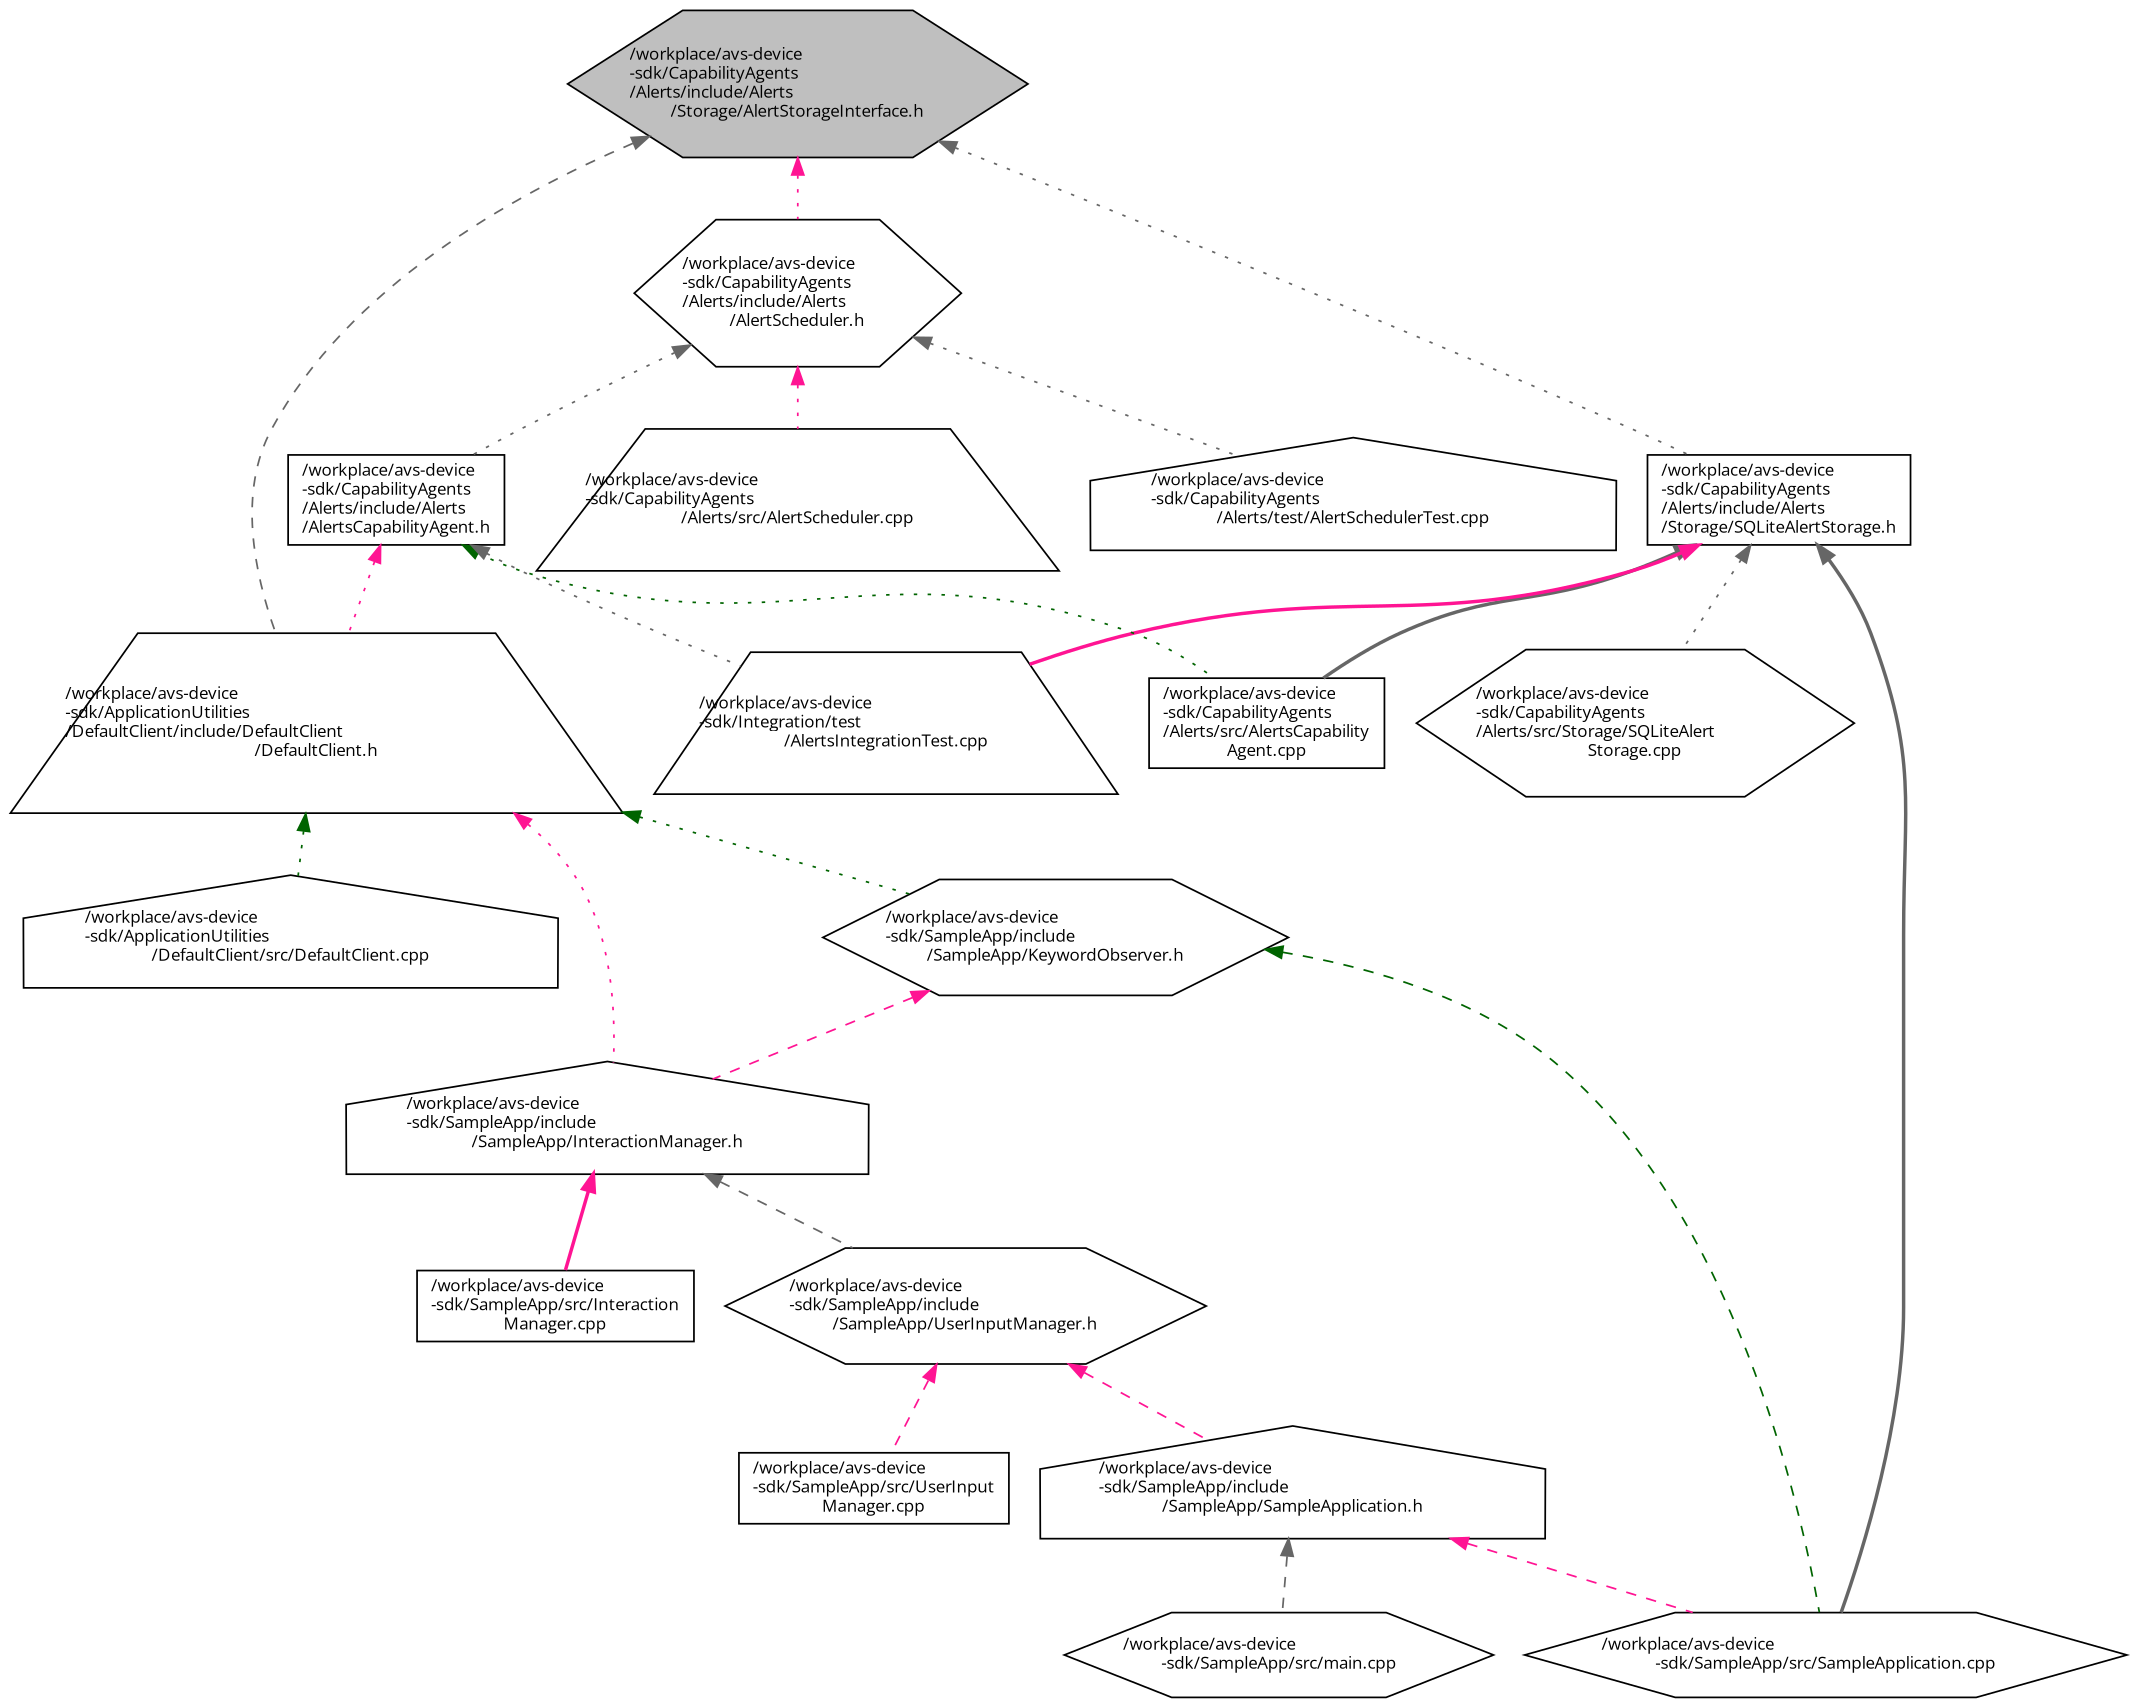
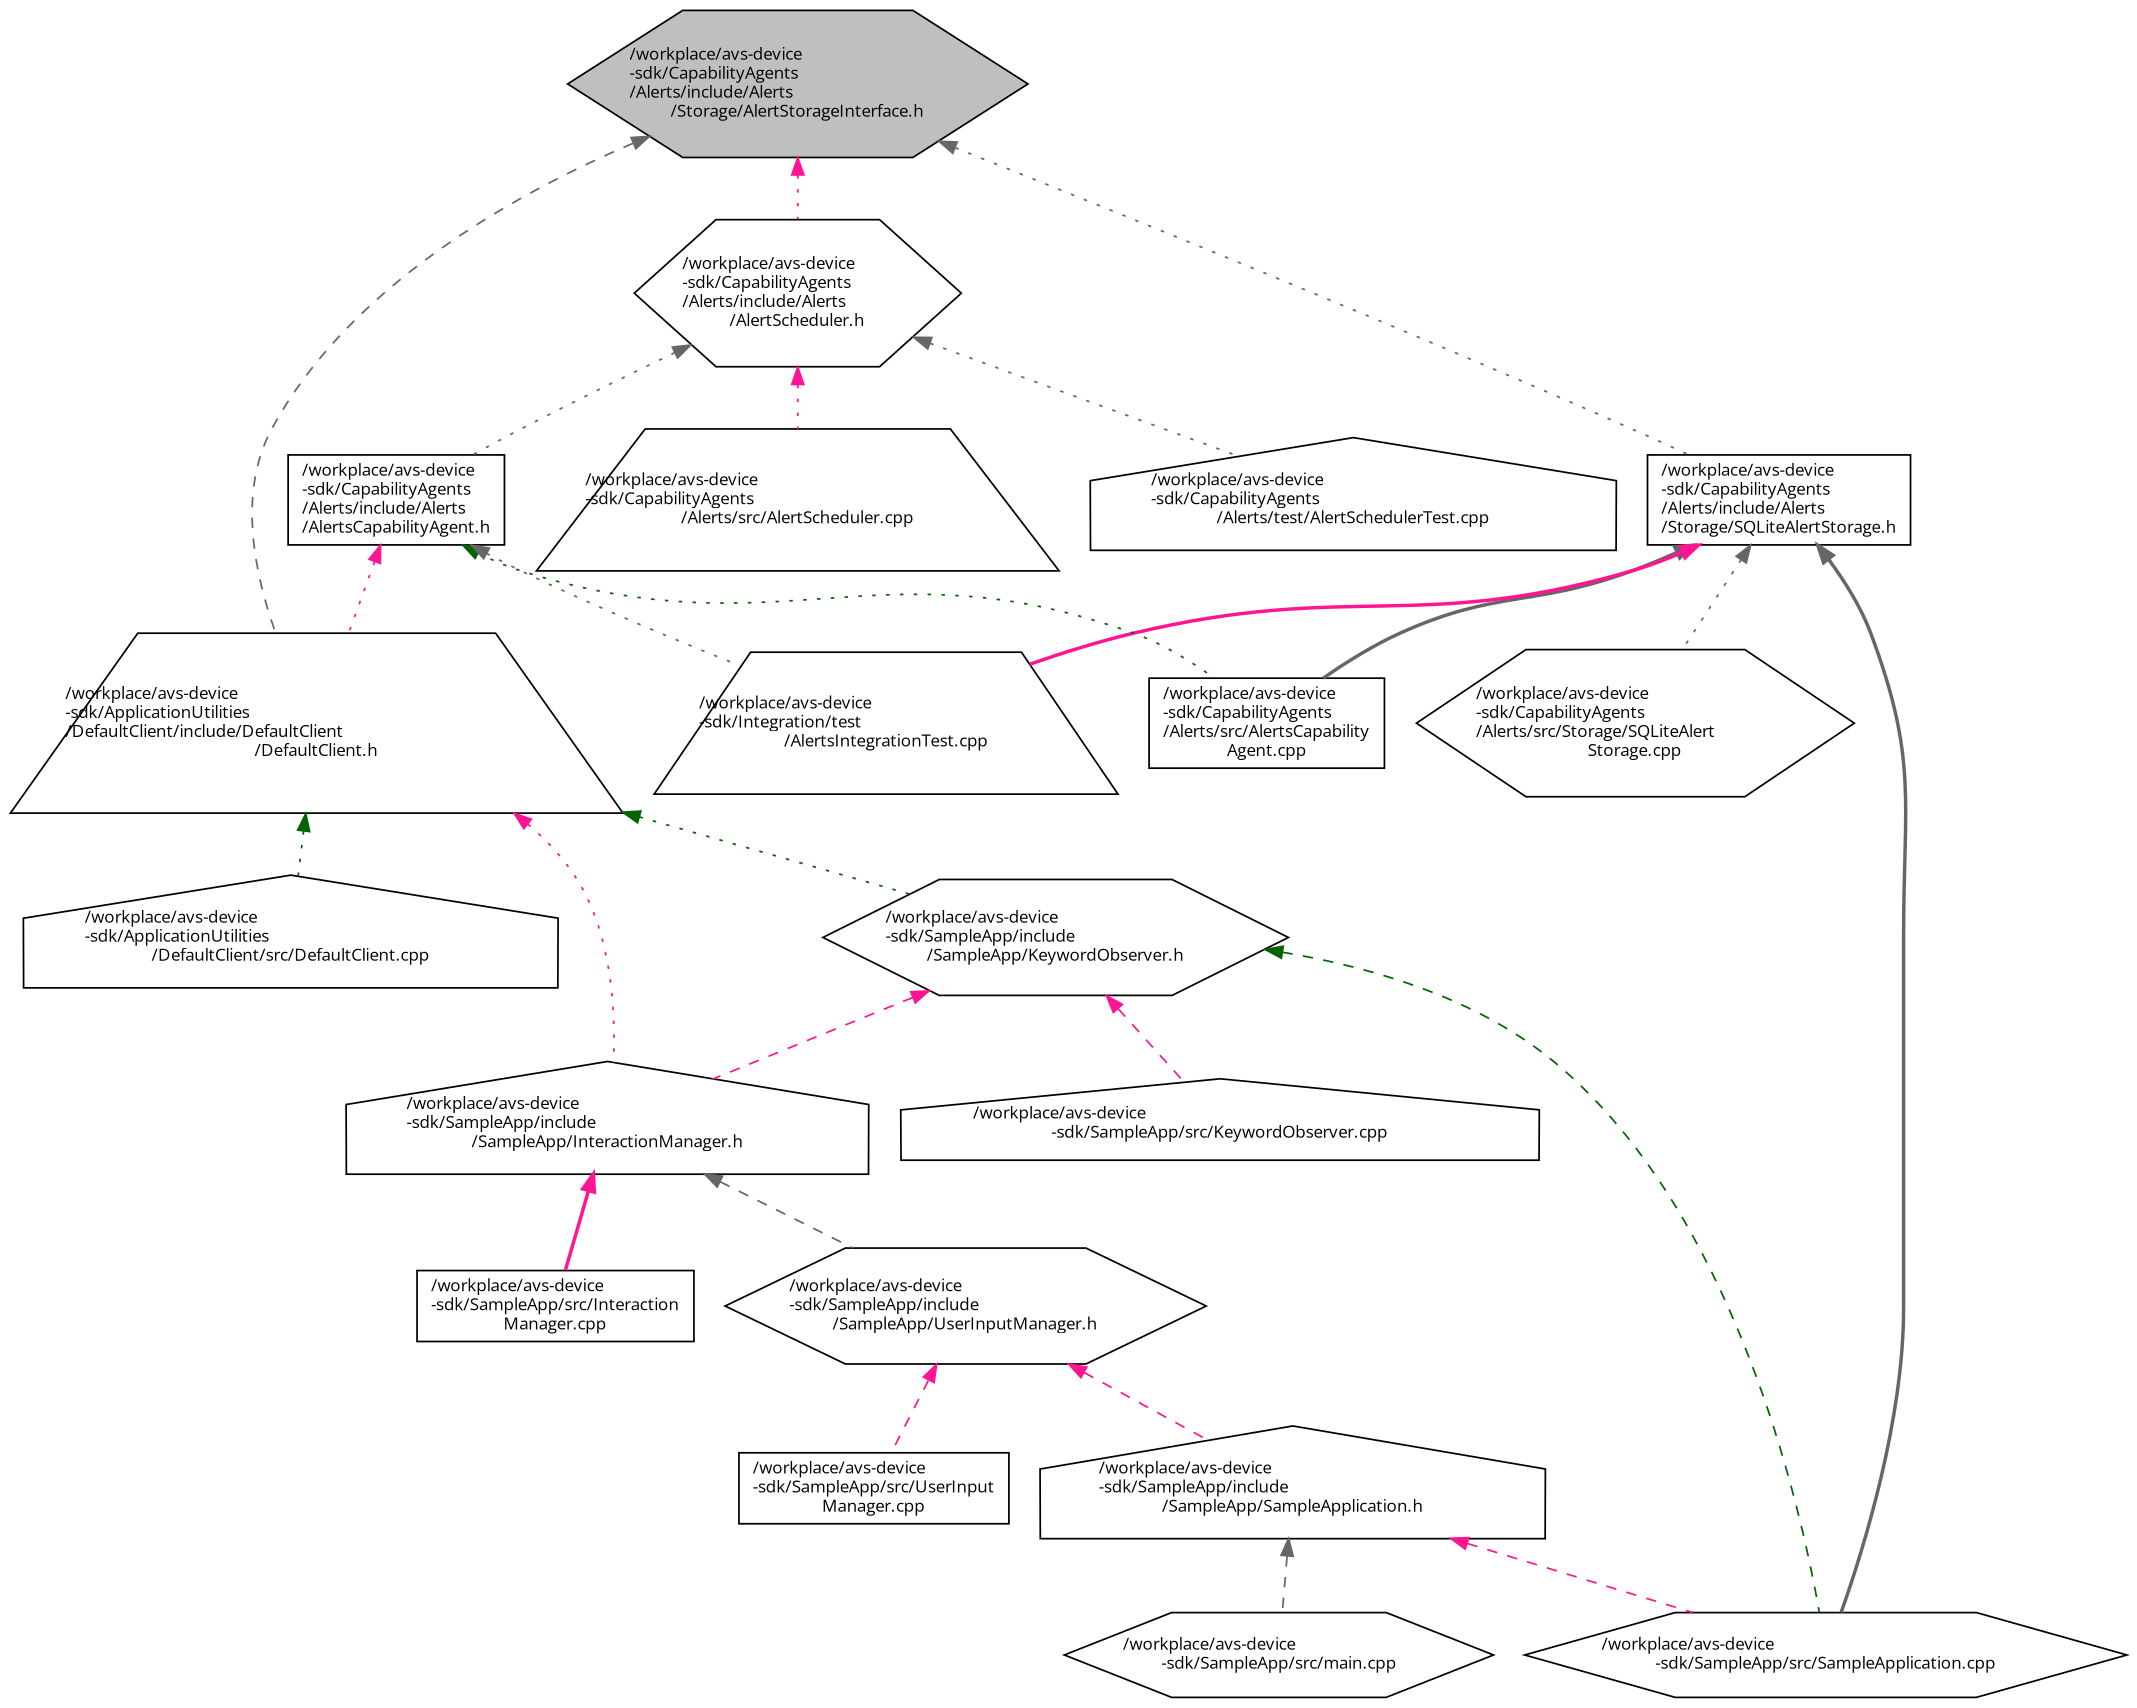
none -> (1220, 1124)
